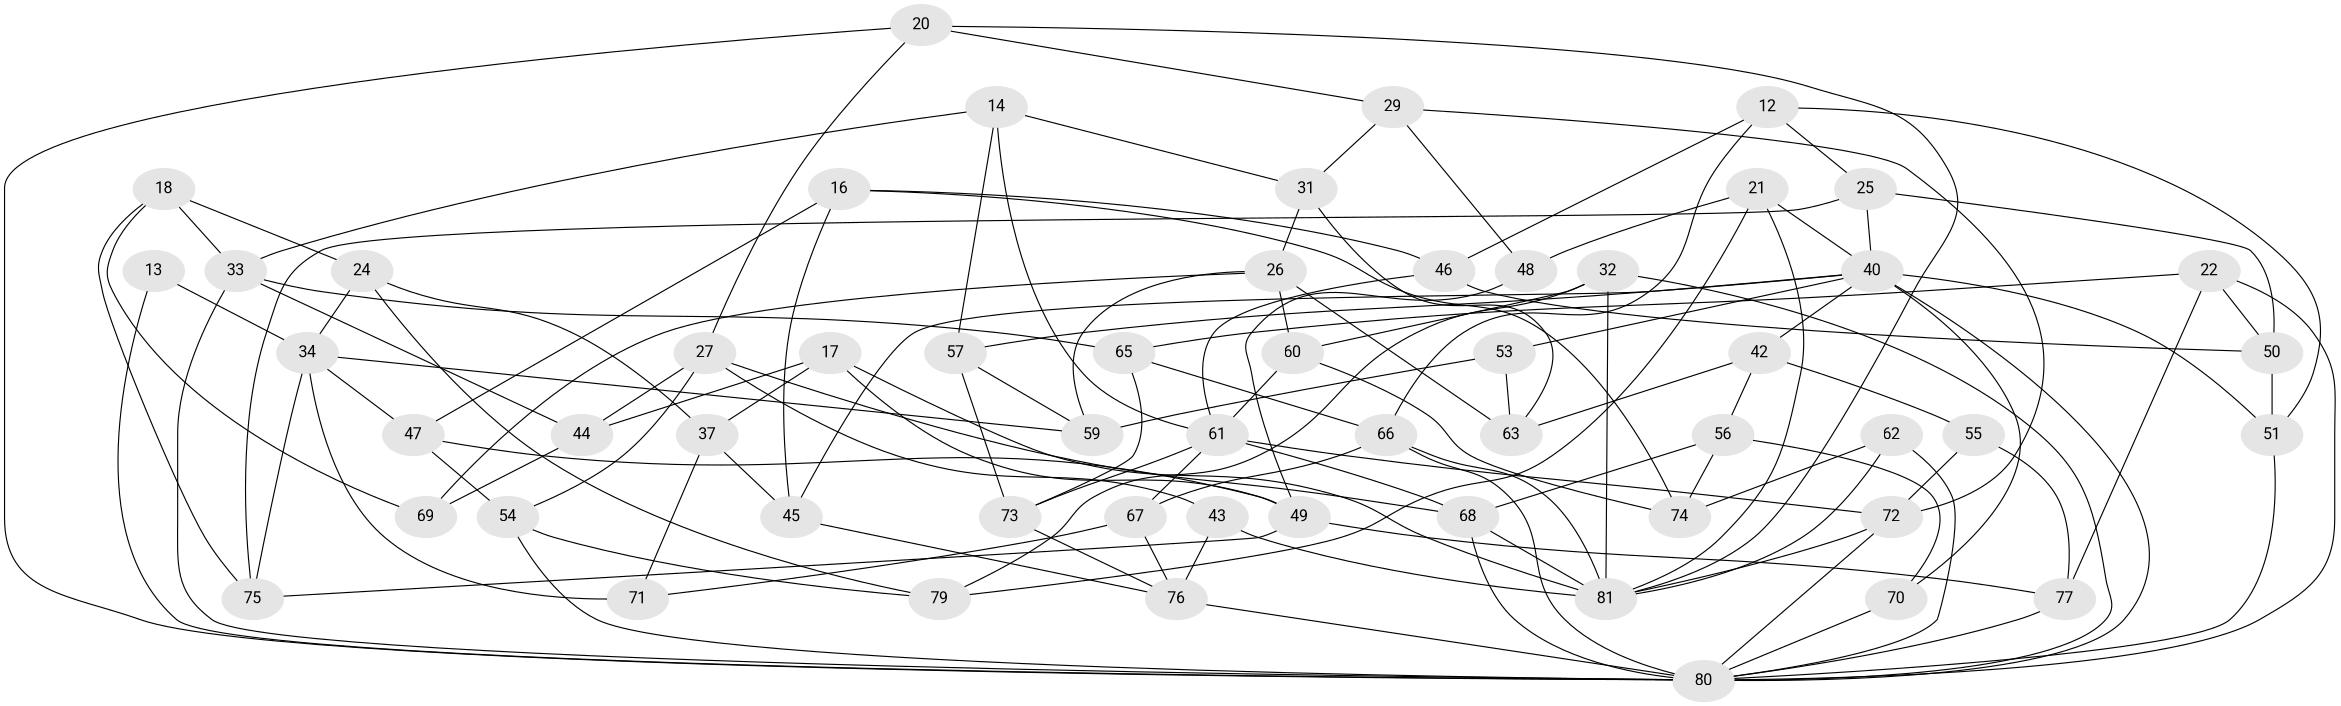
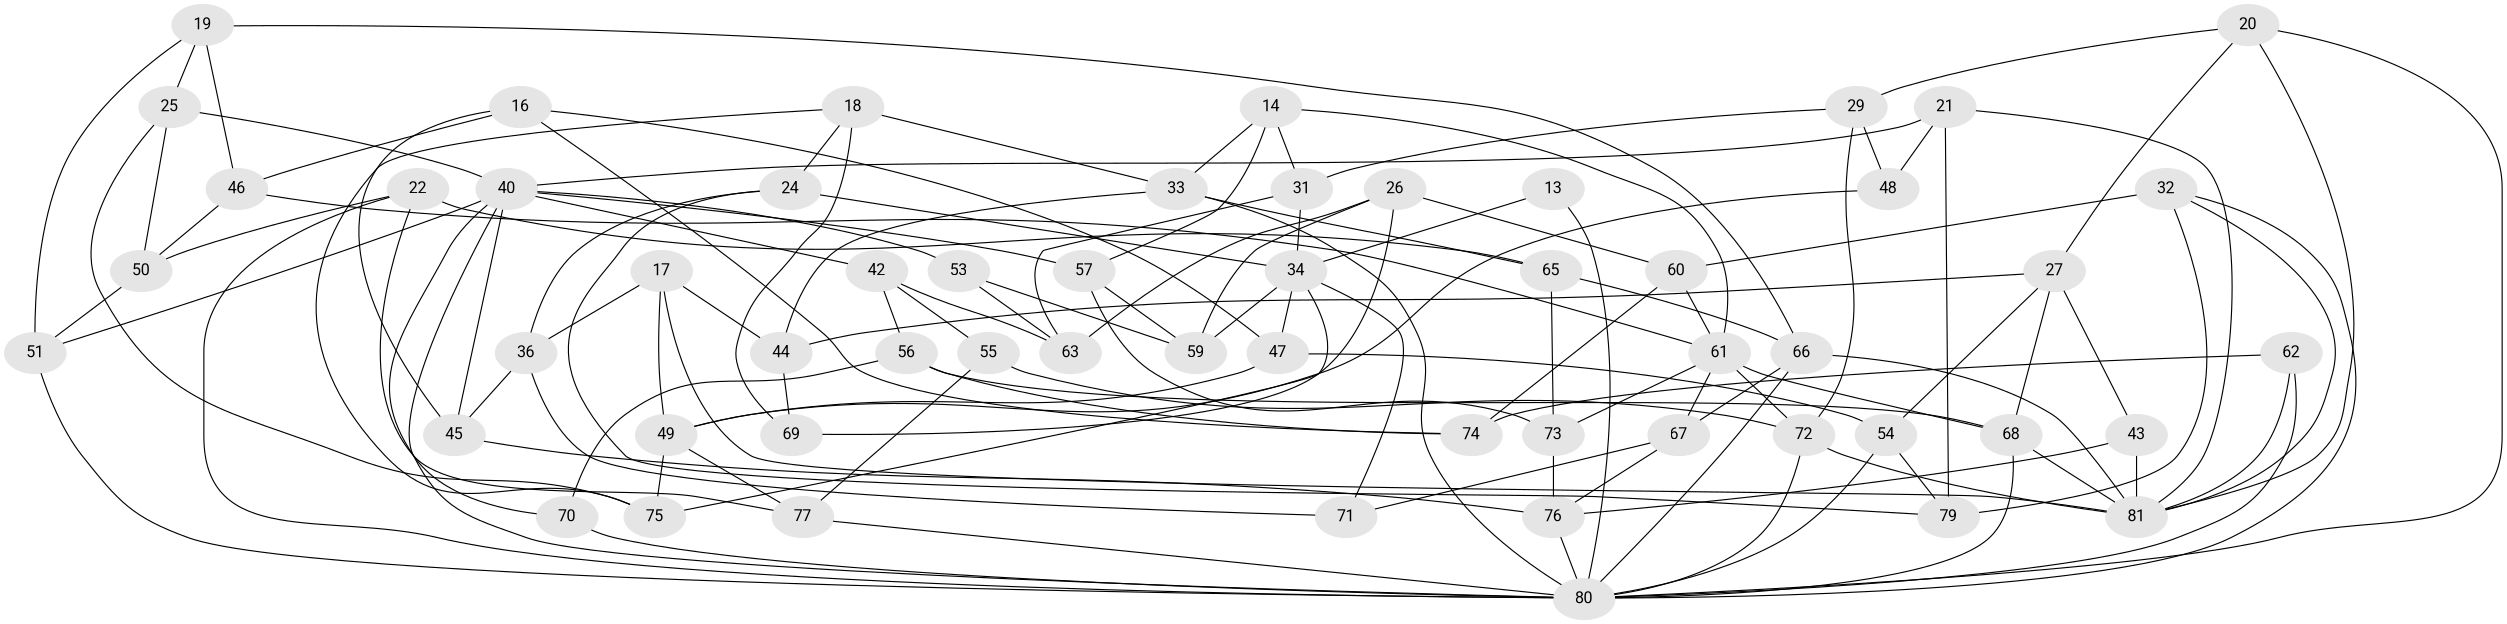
(1768, 107) -> (203, 25)
(1289, 235) -> (1299, 230)
(707, 435) -> (526, 353)
